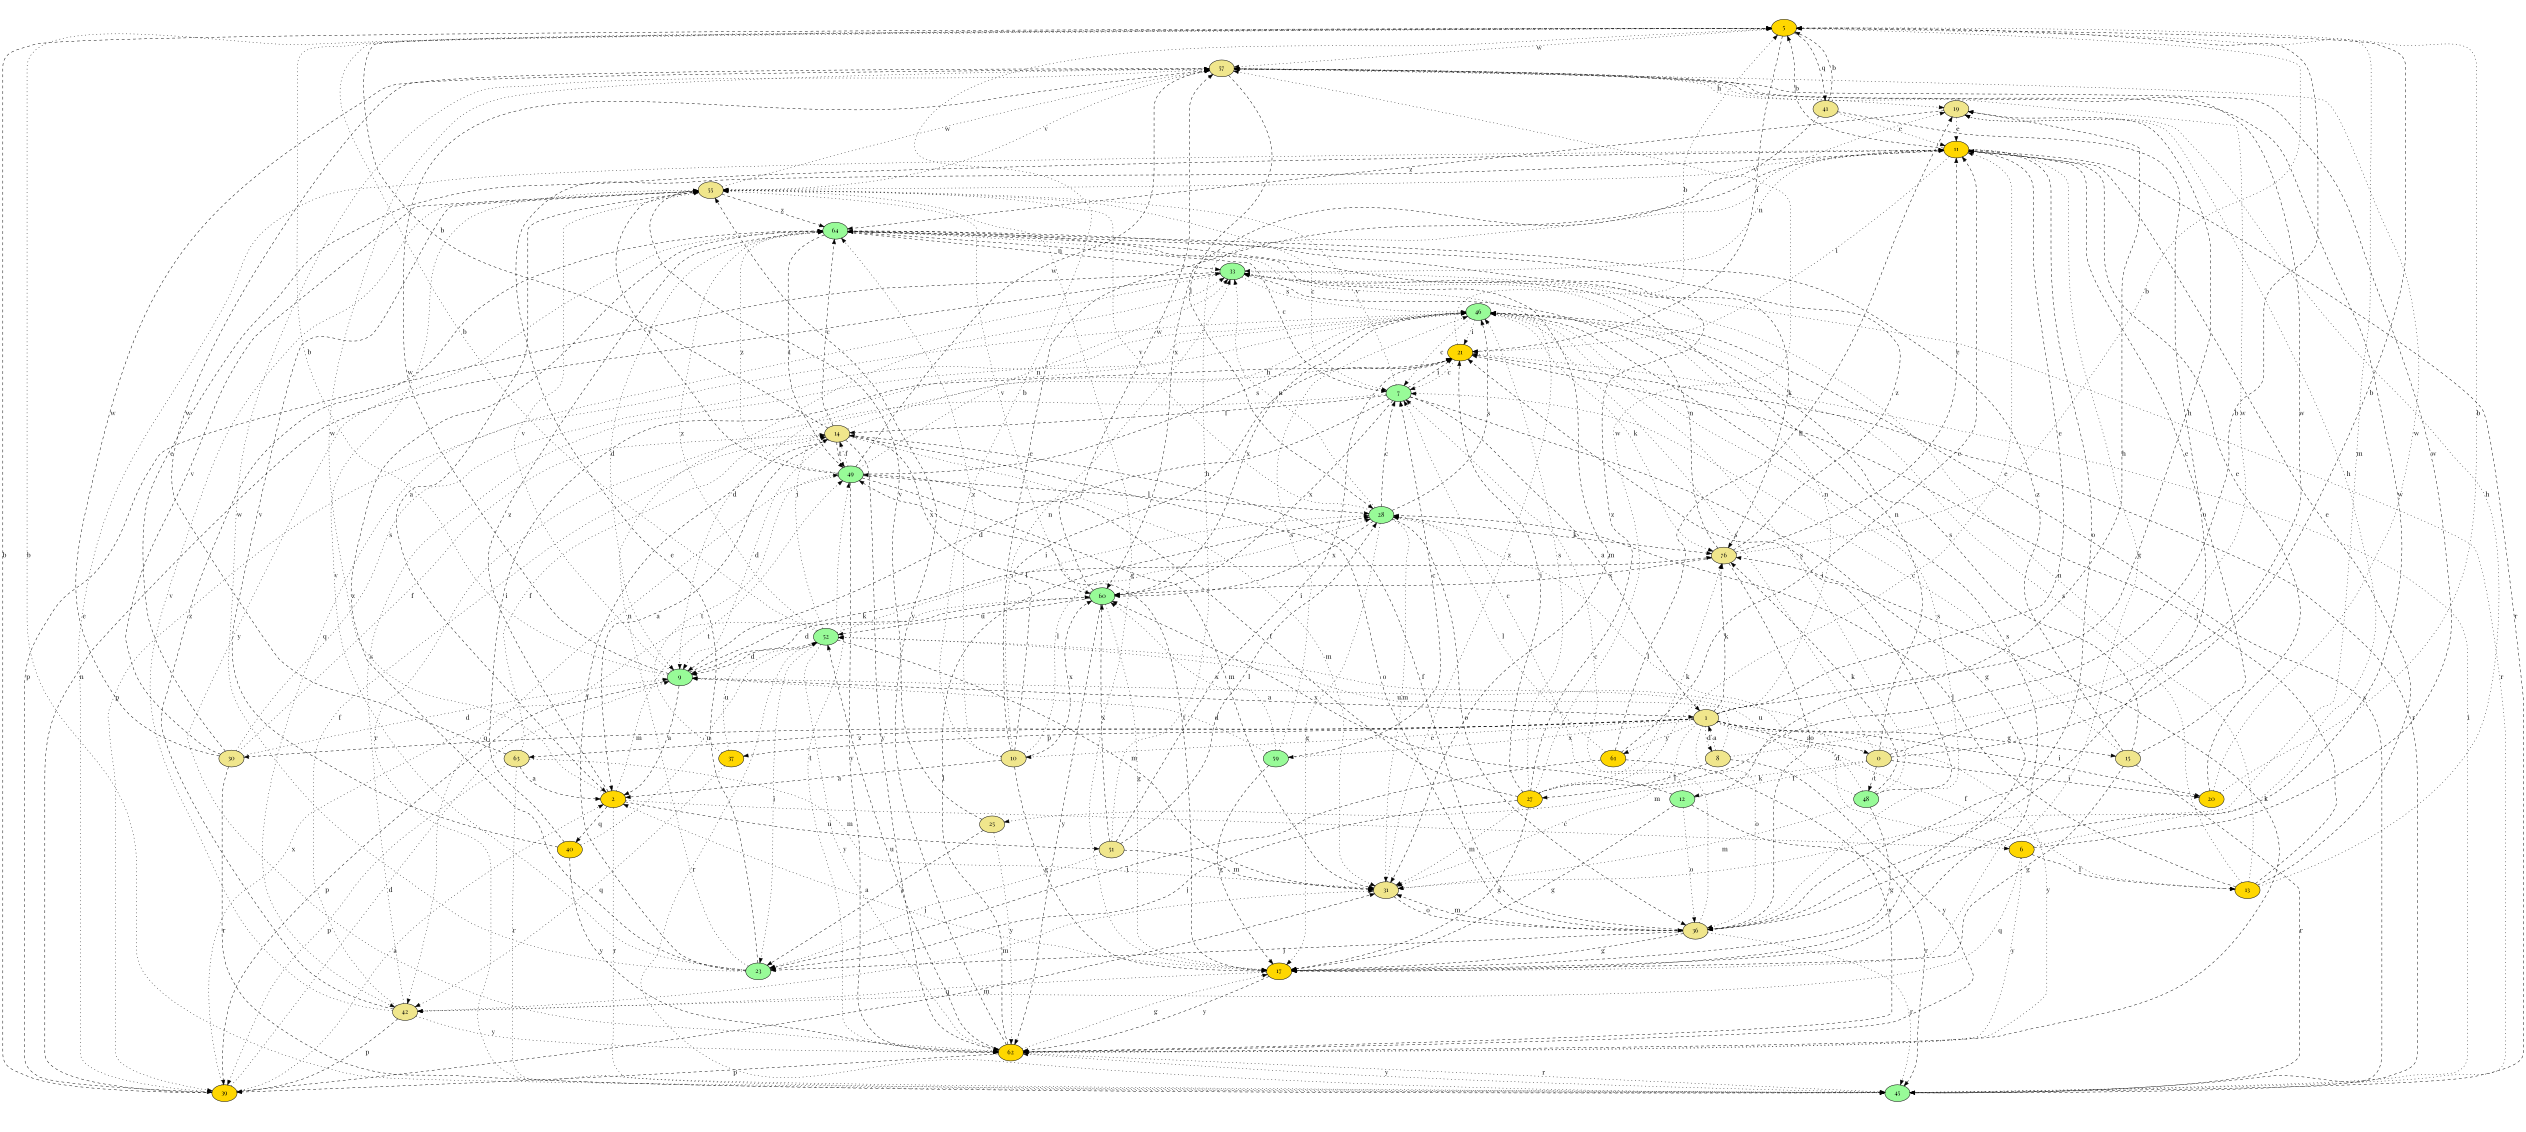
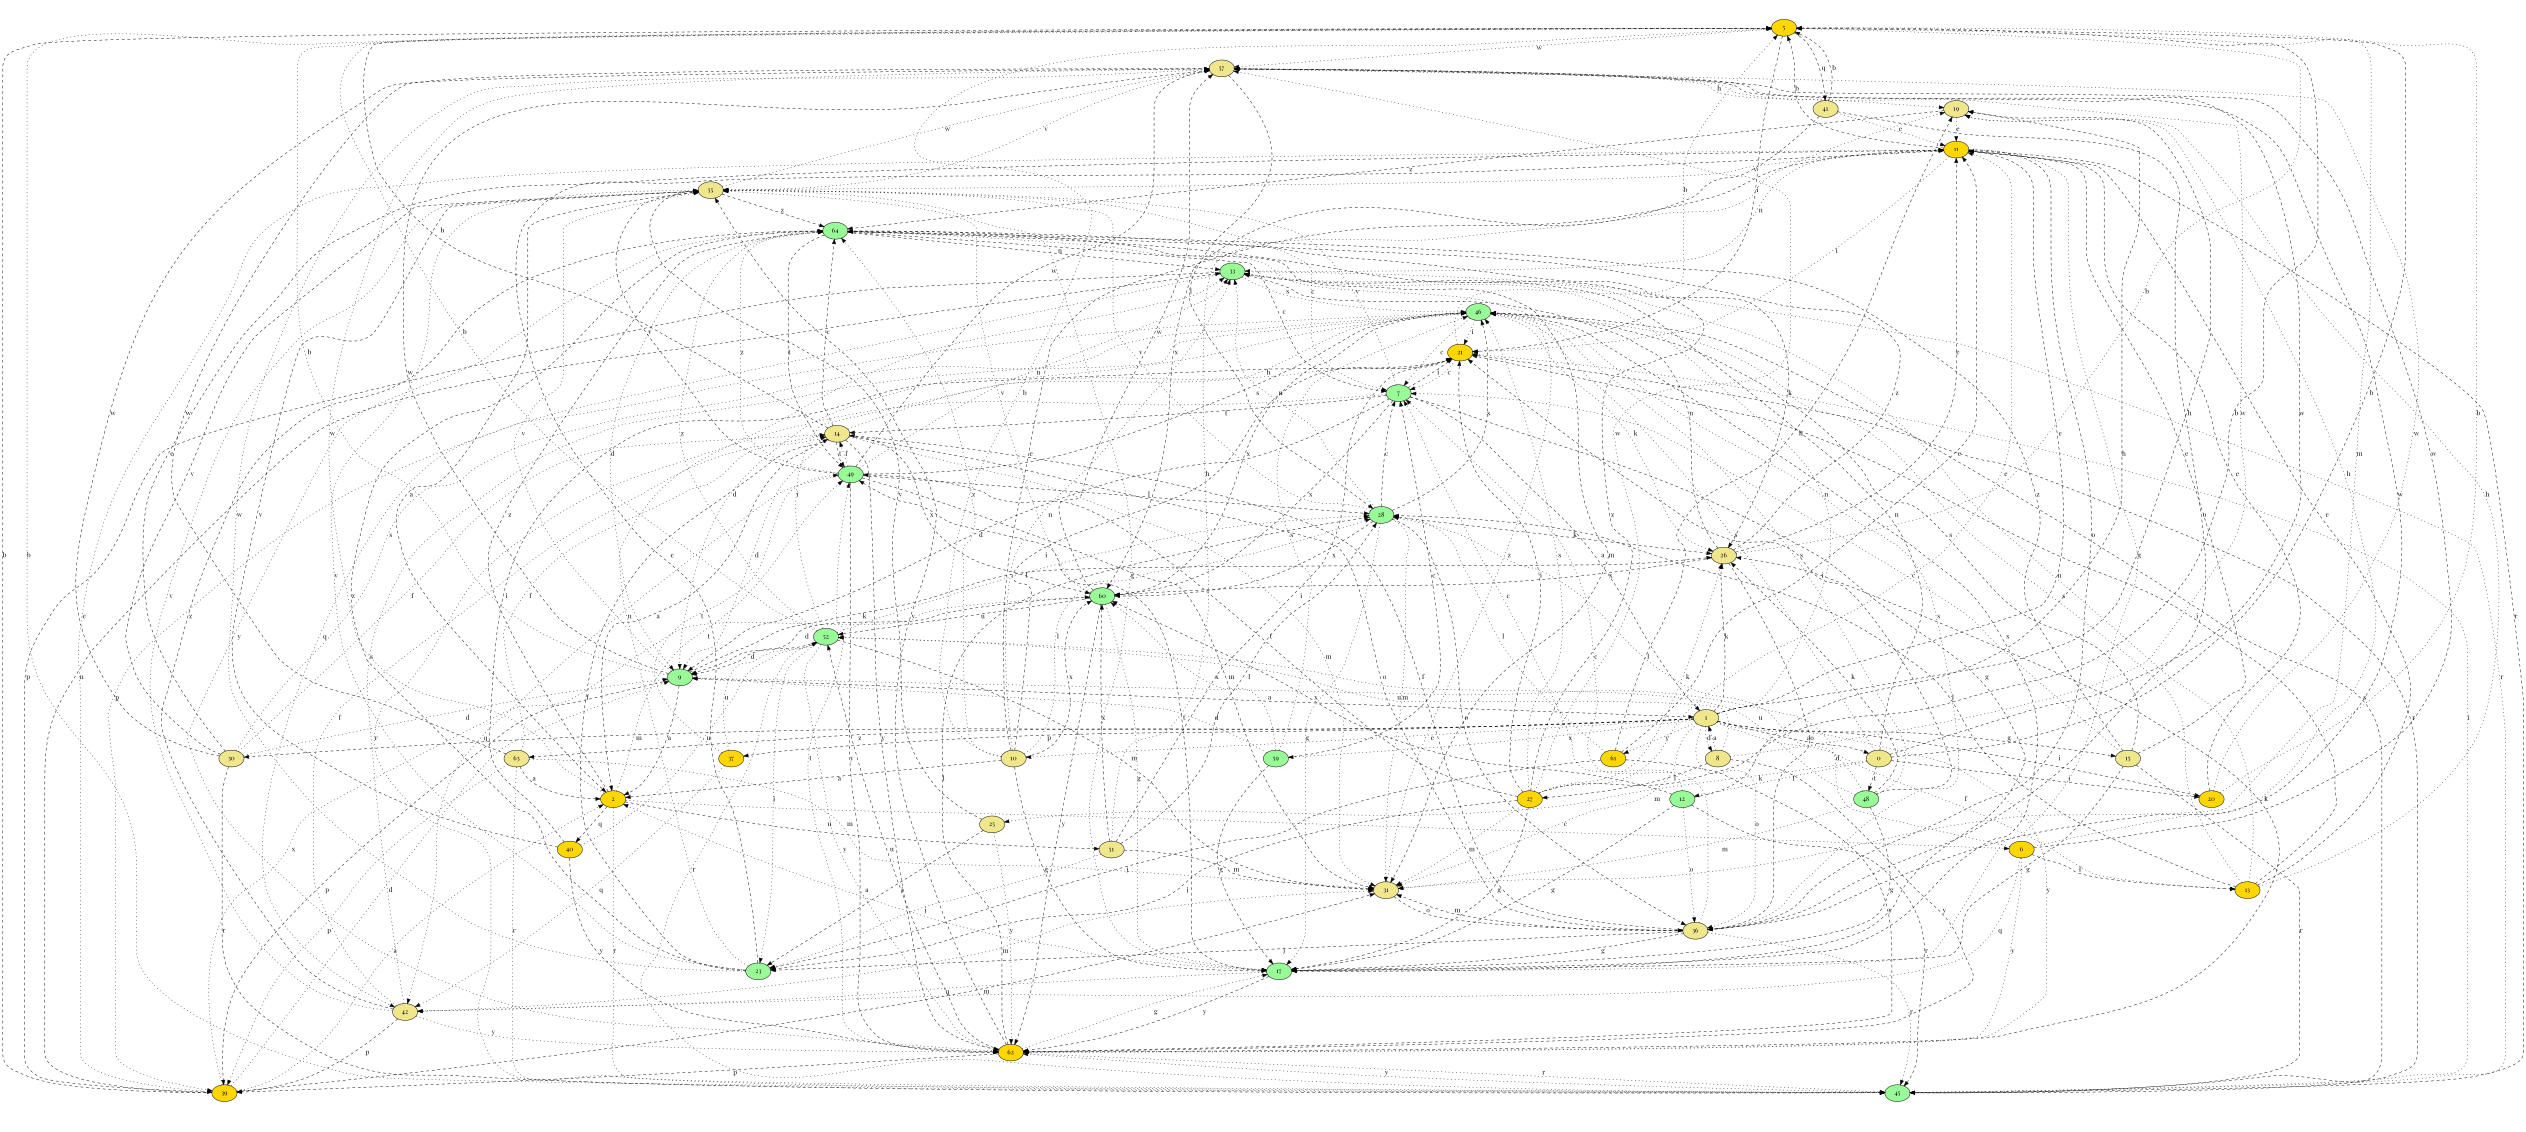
(1724, 556) -> (1724, 556)
(1279, 971) -> (1279, 971)
